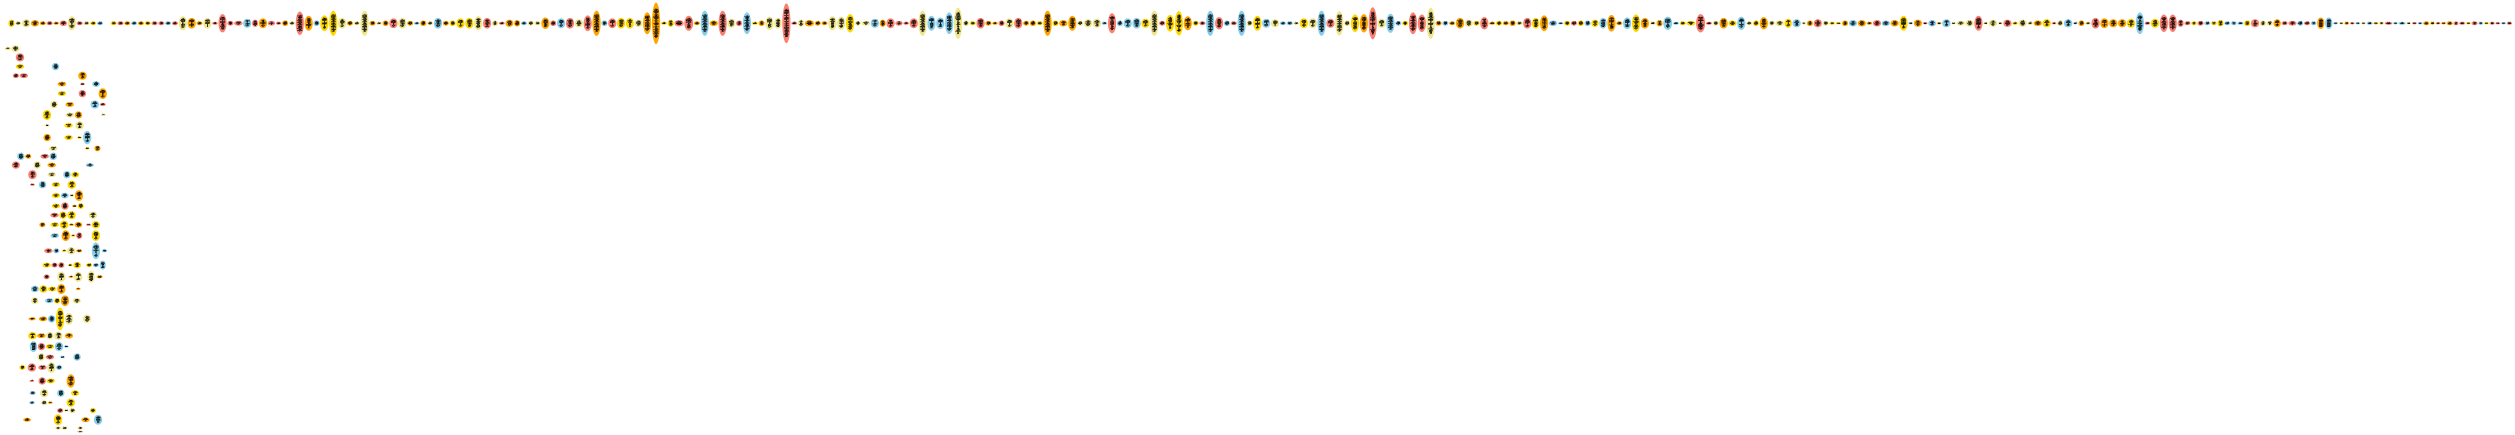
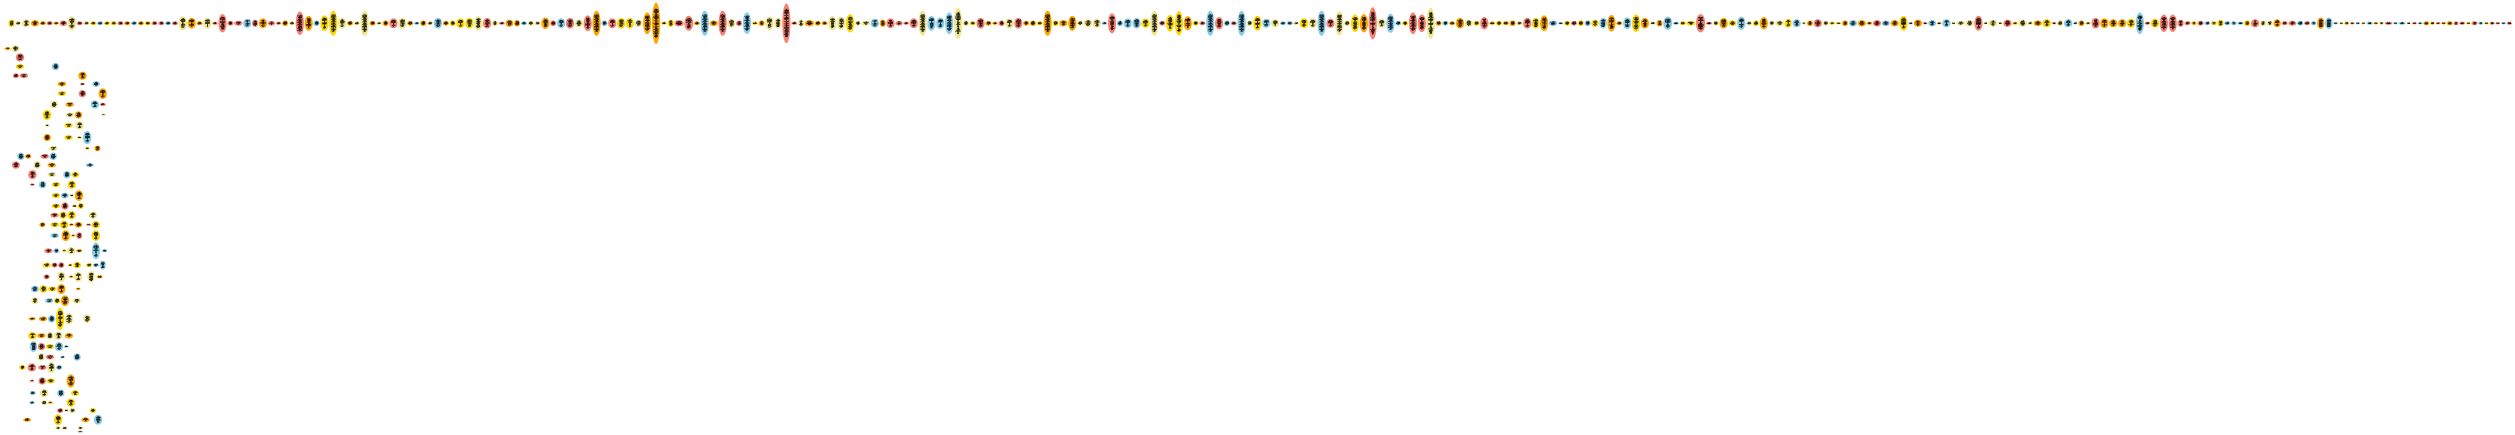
none -> (107, 23)
(7, 49) -> (7, 49)
